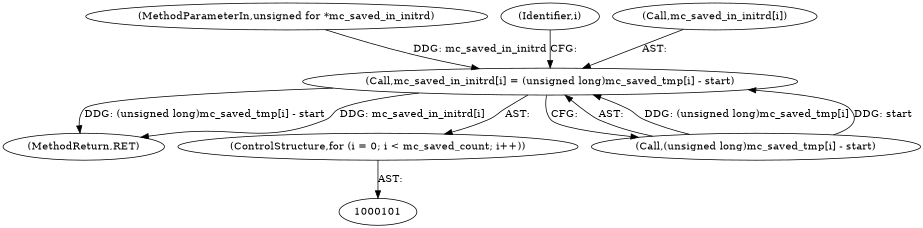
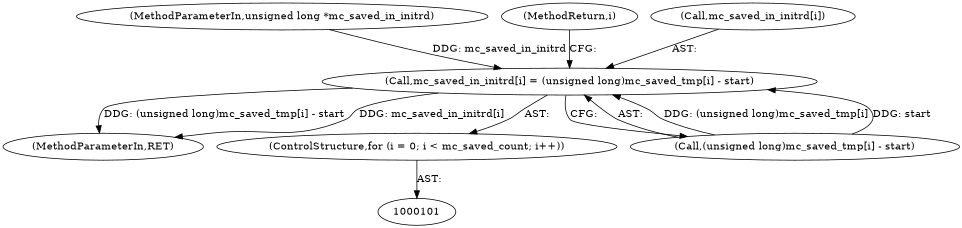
(287, 16) -> (282, 16)
(550, 16) -> (570, 16)
(84, 147) -> (103, 147)
